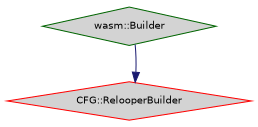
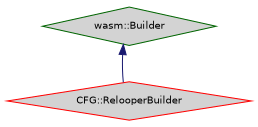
(136, 58) -> (122, 69)
